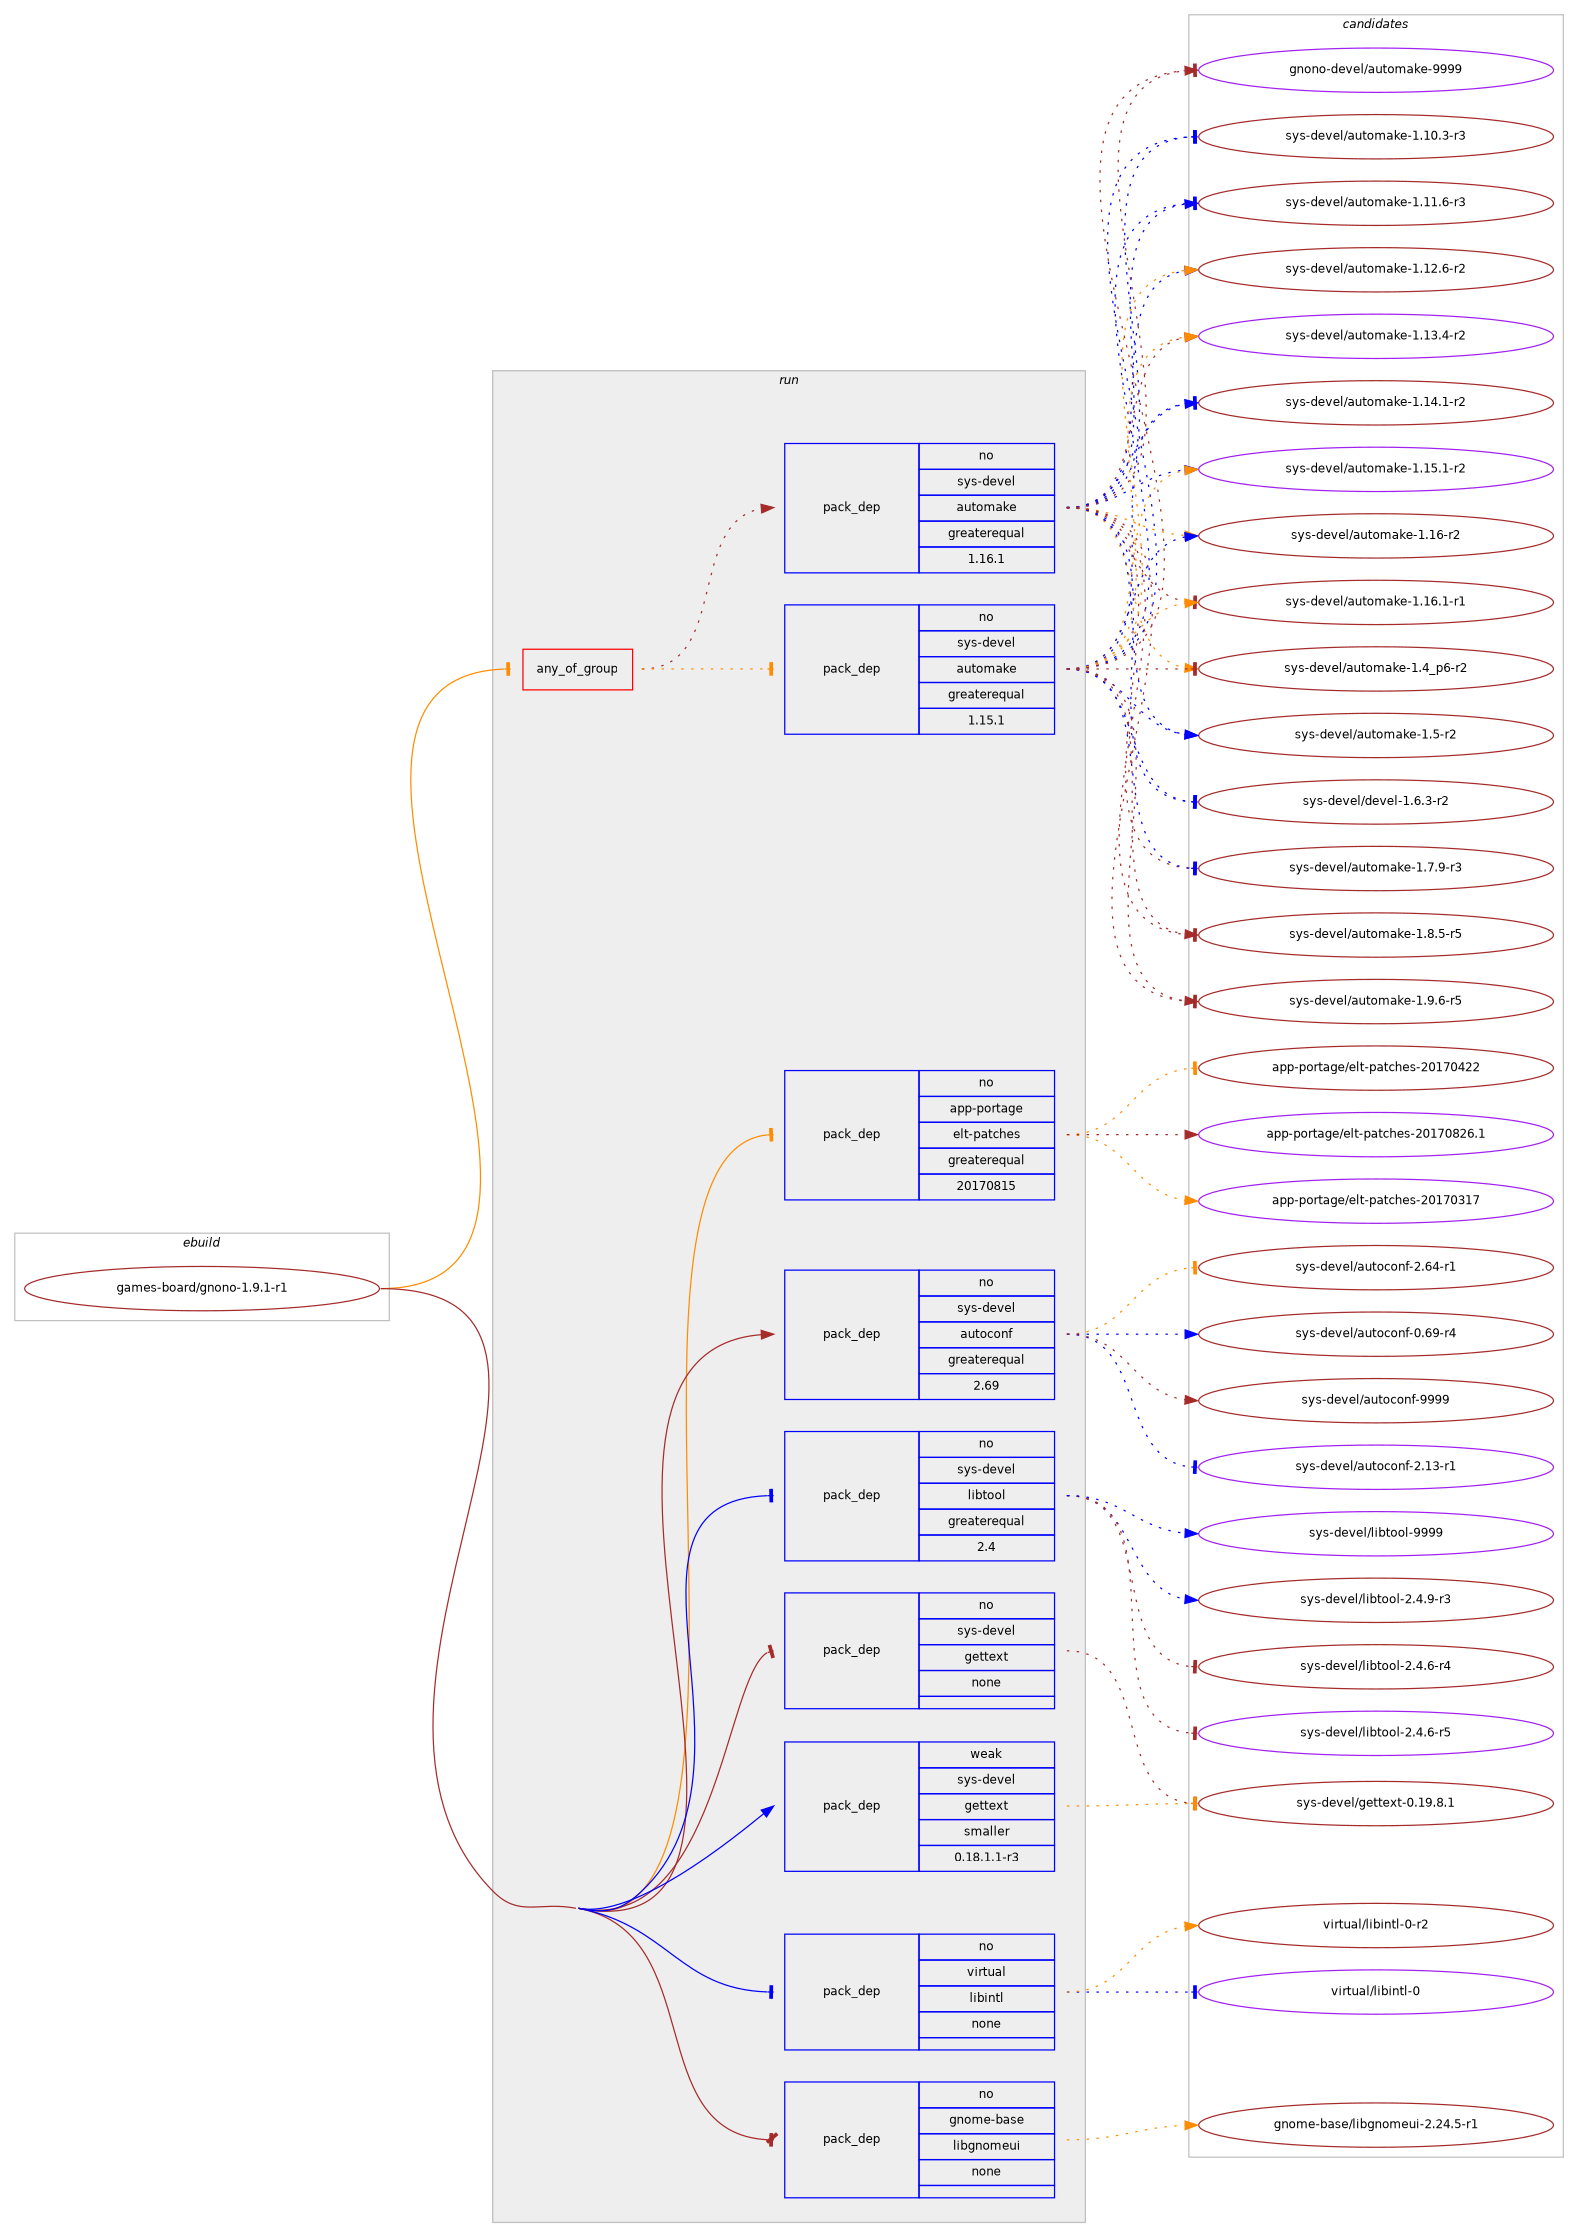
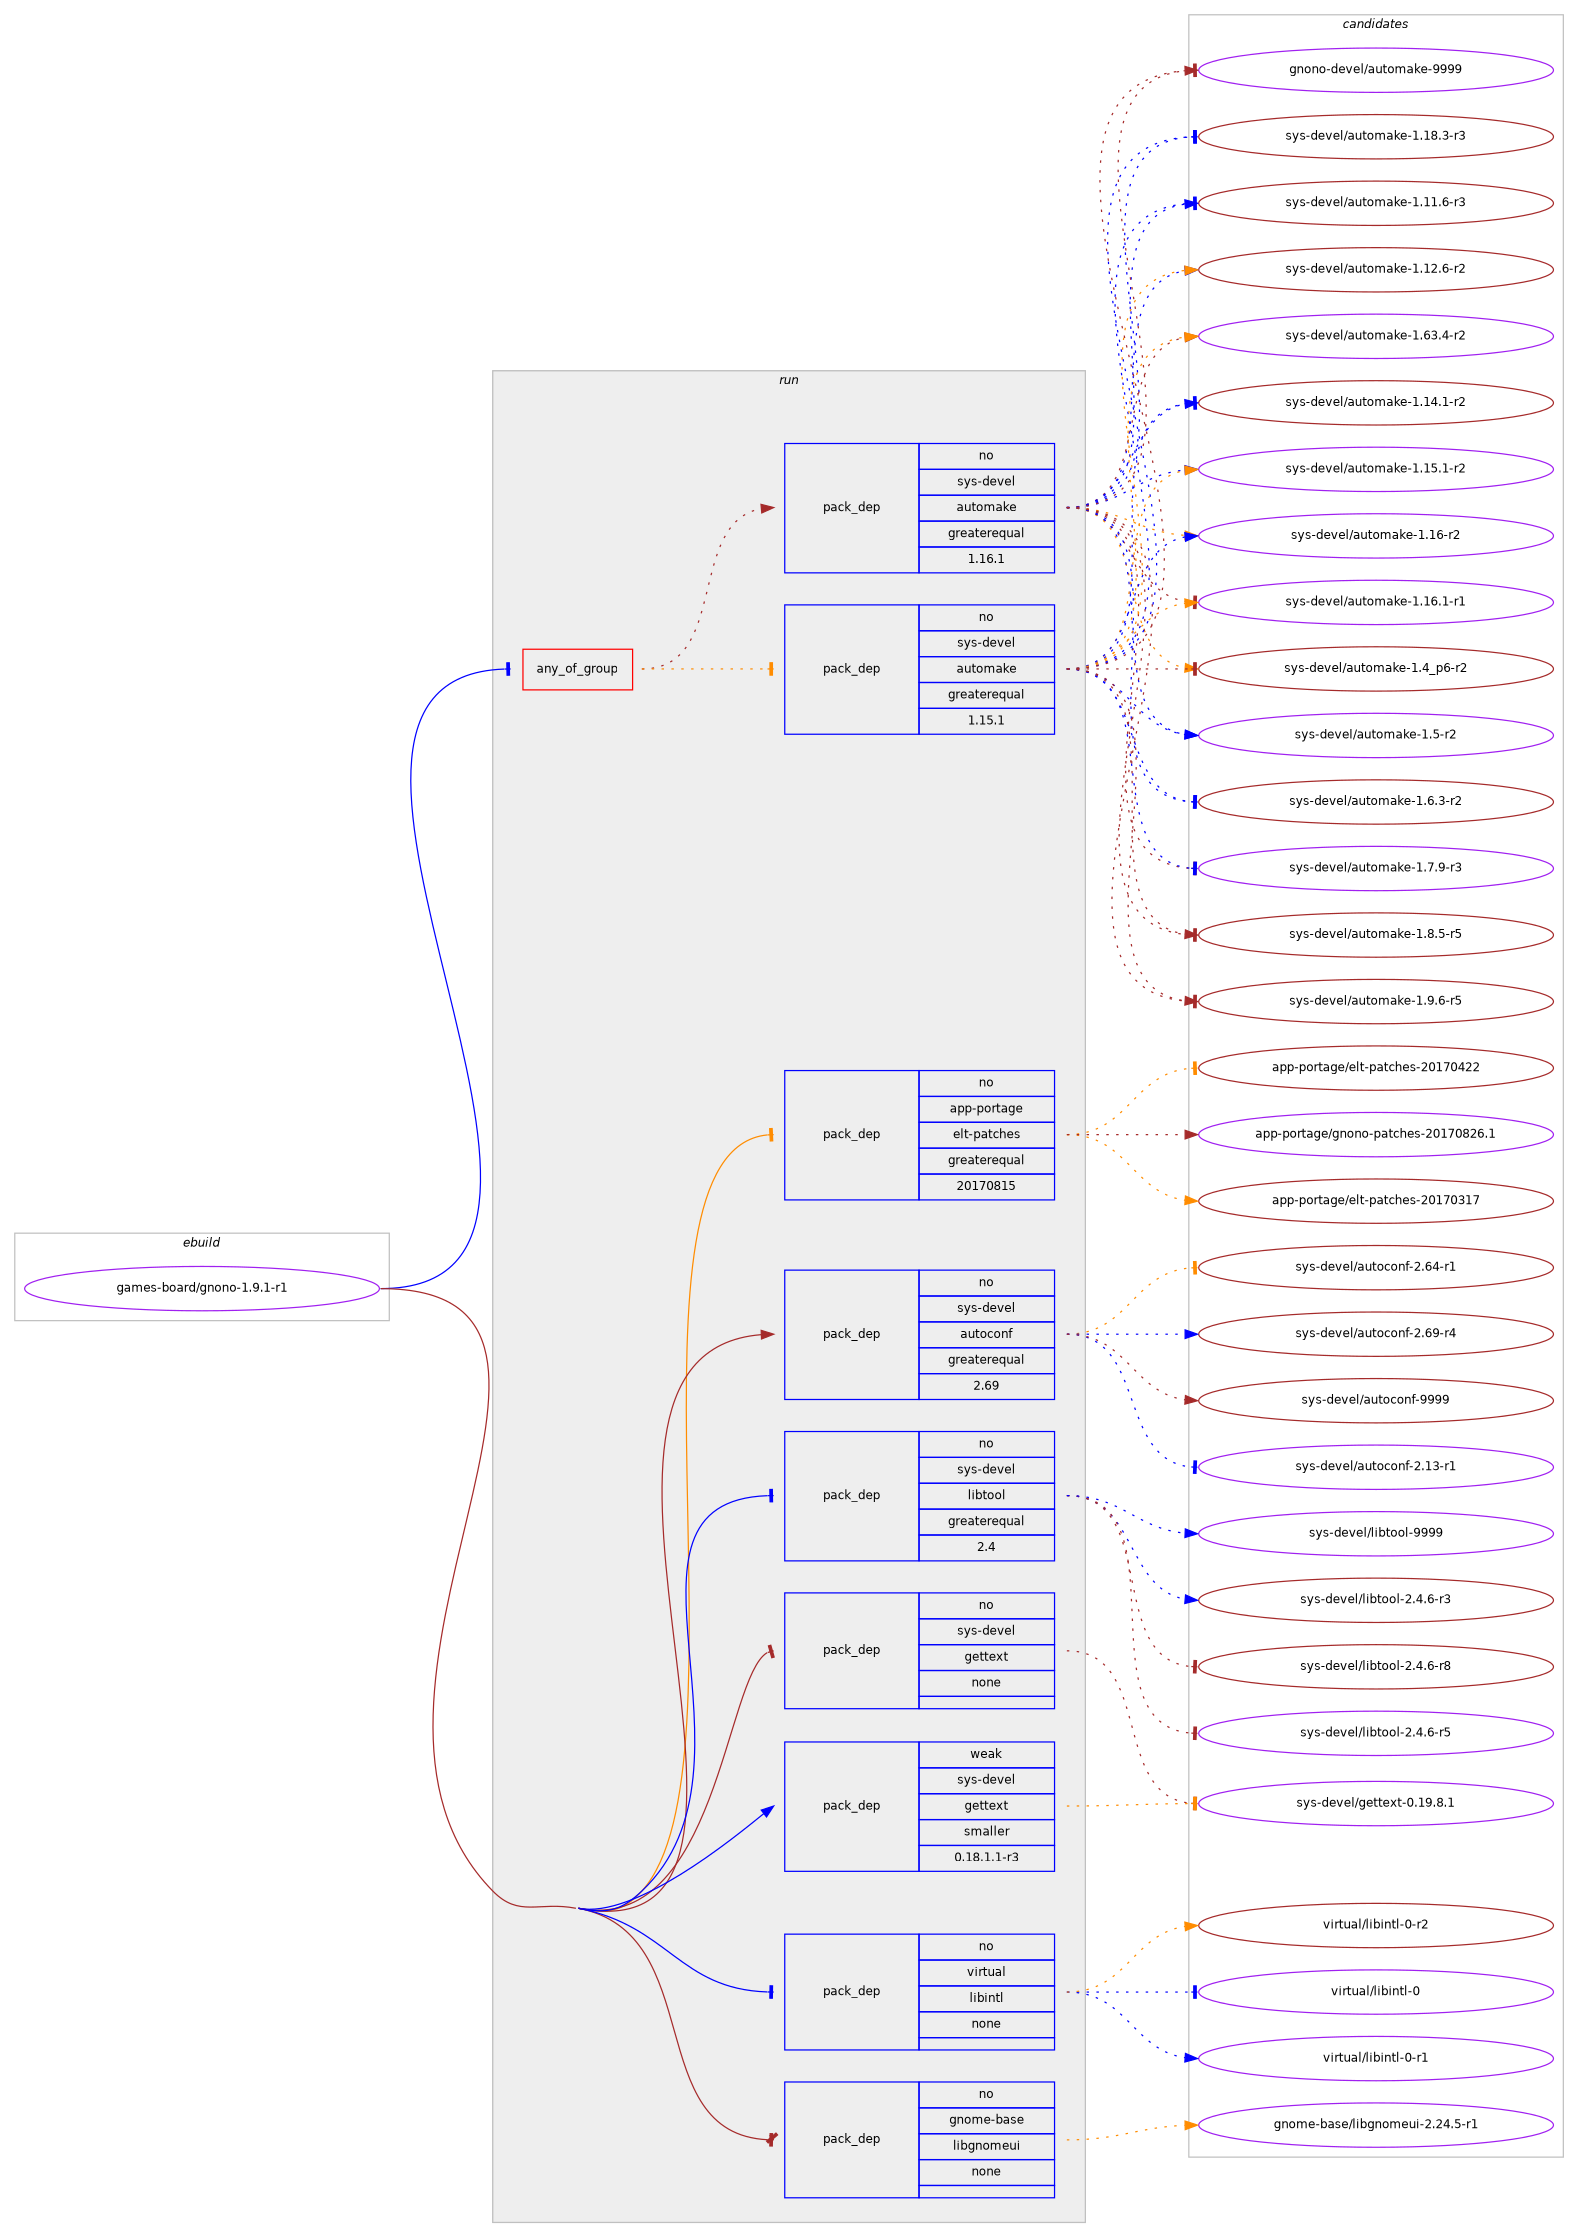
(1376, 137) -> (1376, 137)
(1376, 336) -> (1376, 336)
(1376, 536) -> (1376, 536)
(1376, 602) -> (1376, 602)
(1376, 735) -> (1376, 735)
(1376, 802) -> (1376, 802)
(1376, 869) -> (1376, 869)
(446, 982) -> (446, 982)
(1376, 1135) -> (1376, 1135)
(1376, 1201) -> (1376, 1201)
(202, 1289) -> (202, 1289)
(1376, 1334) -> (1376, 1334)
(1376, 1600) -> (1376, 1600)
(1376, 1667) -> (1376, 1667)
(1376, 1804) -> (1376, 1804)
none -> (1376, 2059)
(1376, 2125) -> (1376, 2125)
